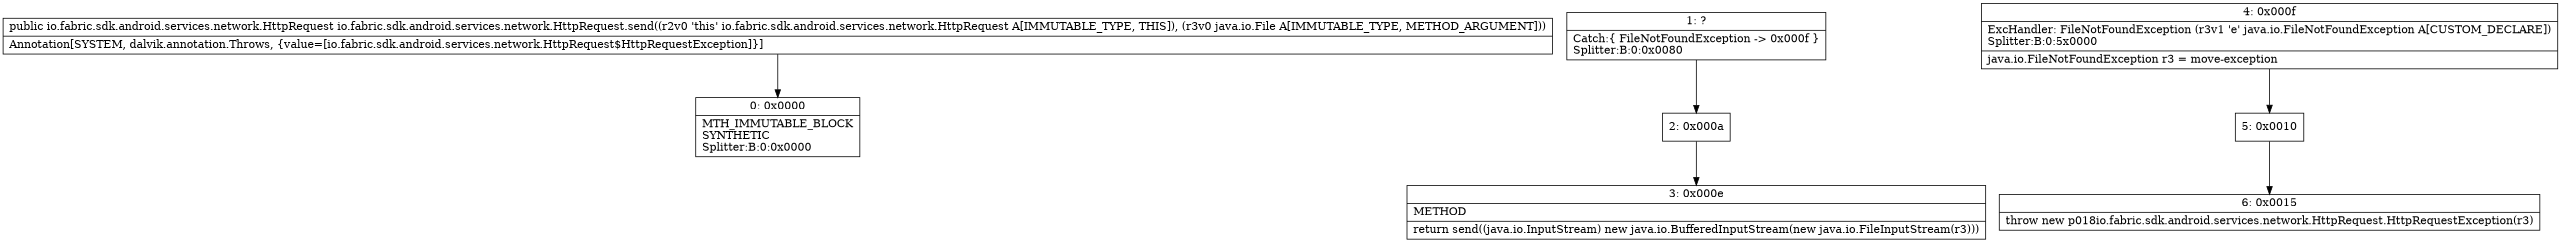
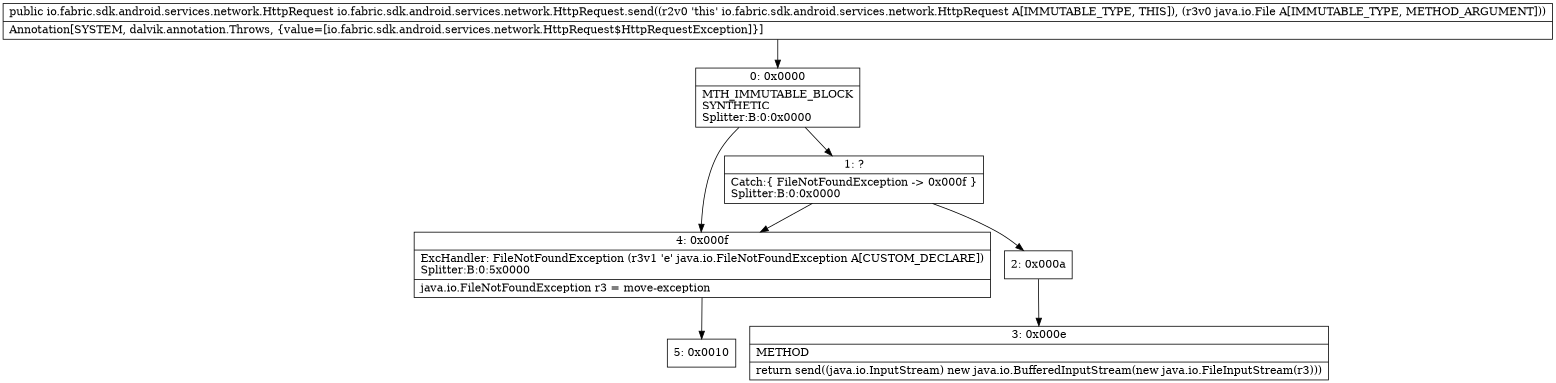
(1628, 51) -> (786, 194)
none -> (816, 139)
none -> (710, 172)
(2270, 212) -> none
none -> (790, 216)
